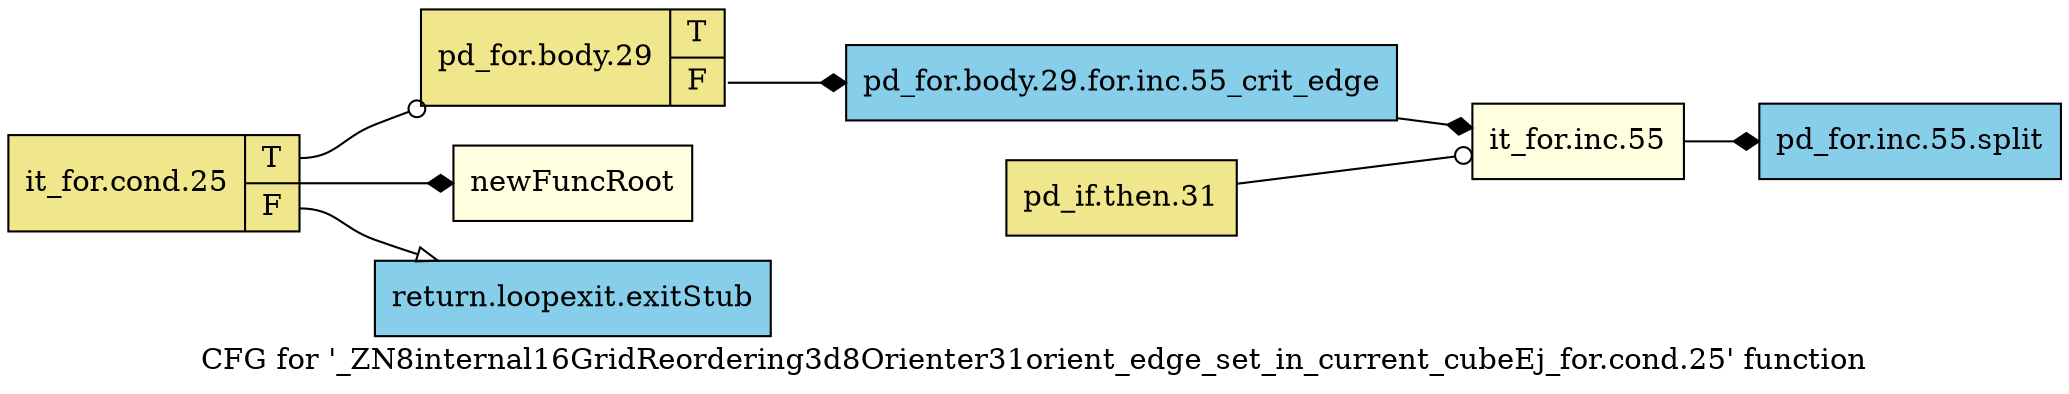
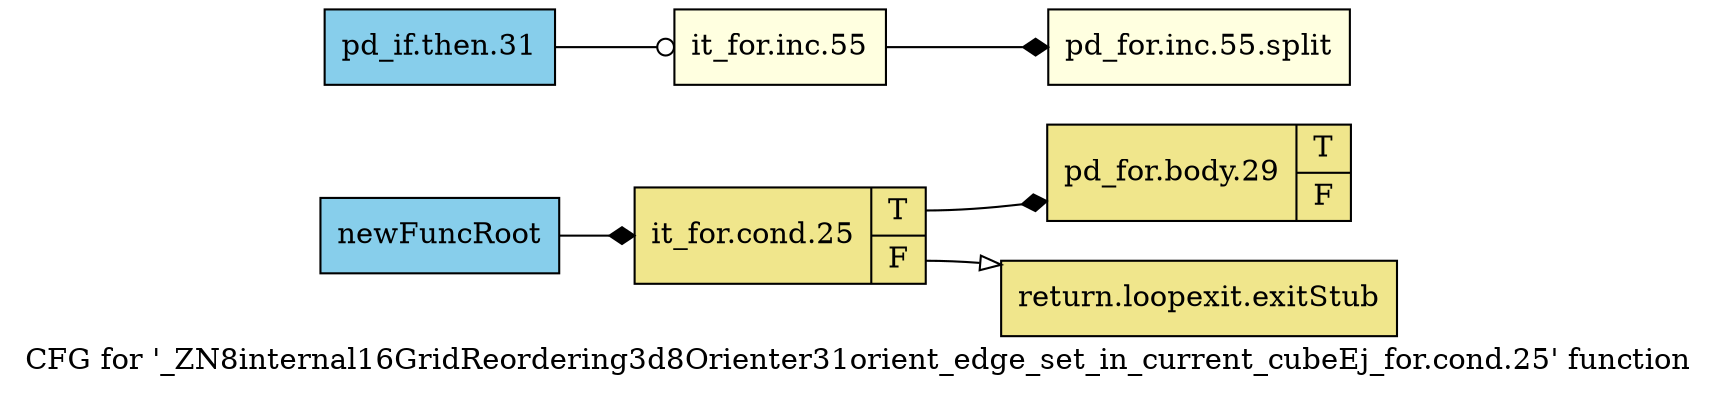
(1122, 83) -> none
(354, 136) -> (974, 209)
(1910, 141) -> (1199, 47)
(364, 183) -> (584, 236)
(573, 183) -> (440, 236)
(1122, 198) -> (440, 47)
(573, 298) -> (1199, 298)
